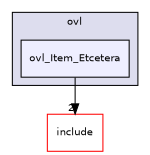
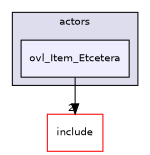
(75, 22) -> (75, 22)
